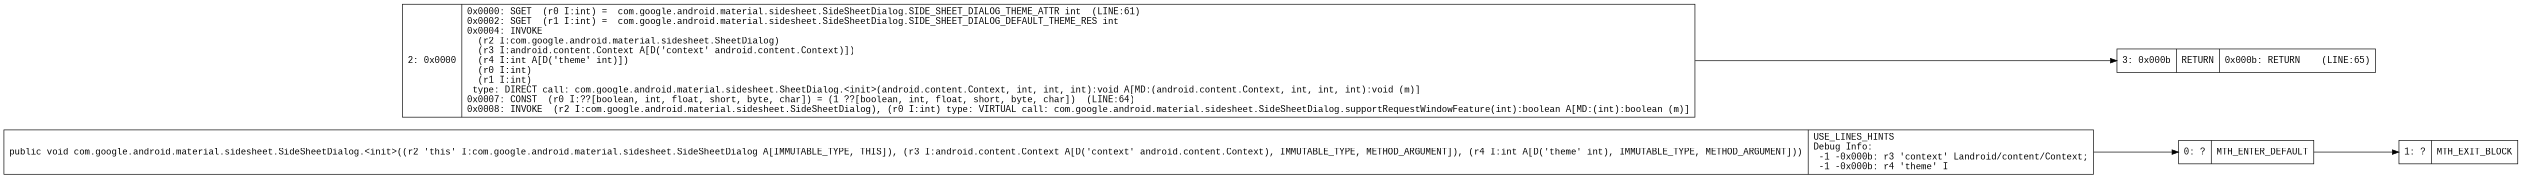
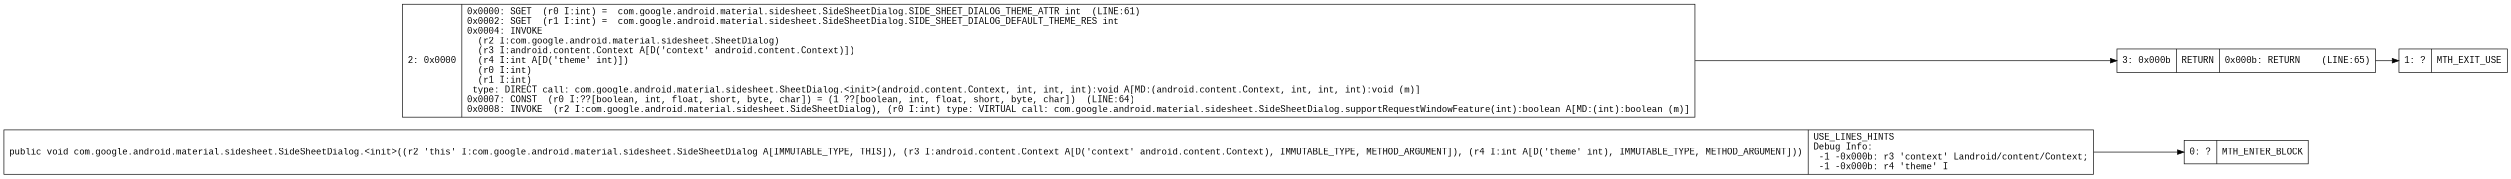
(2263, 152) -> (2263, 152)
(2353, 152) -> (2384, 61)
(2475, 152) -> (2469, 60)
